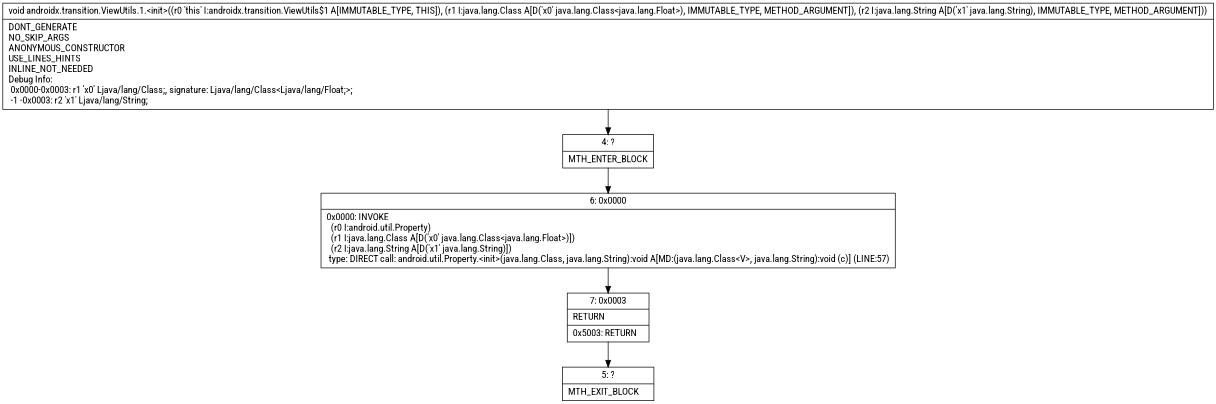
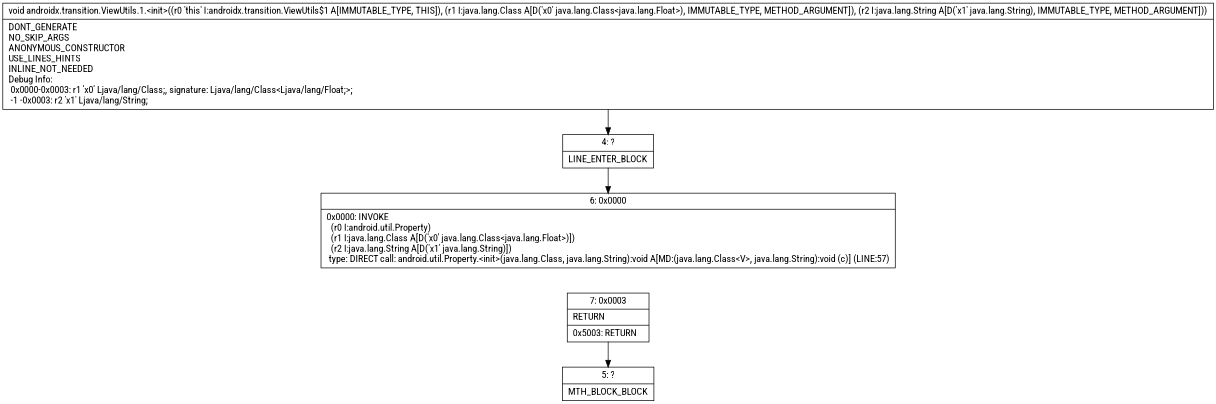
(608, 159) -> (608, 159)
(608, 277) -> none
(604, 392) -> (608, 392)
